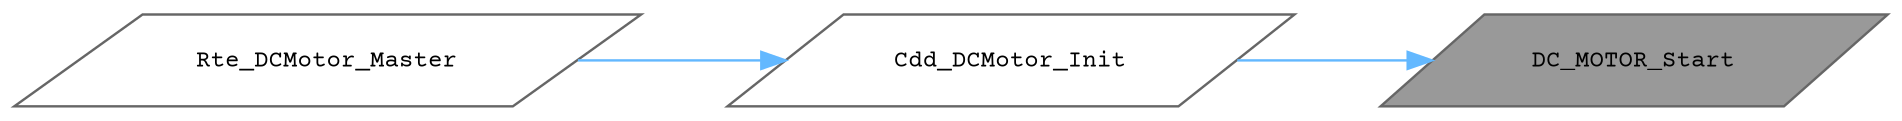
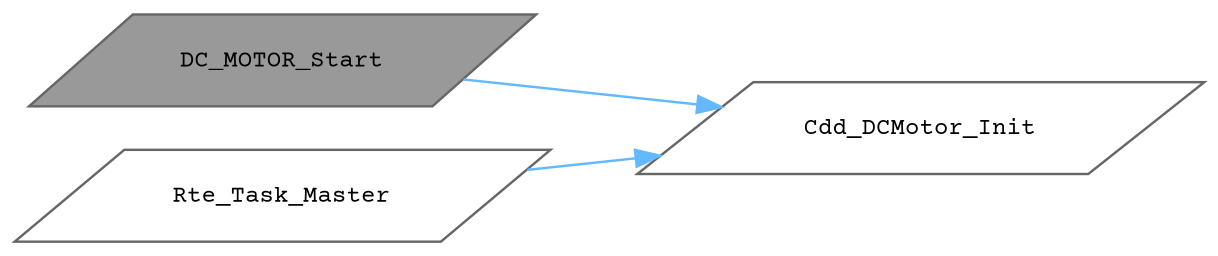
(328, 60) -> (283, 196)
(1322, 60) -> (580, 92)
